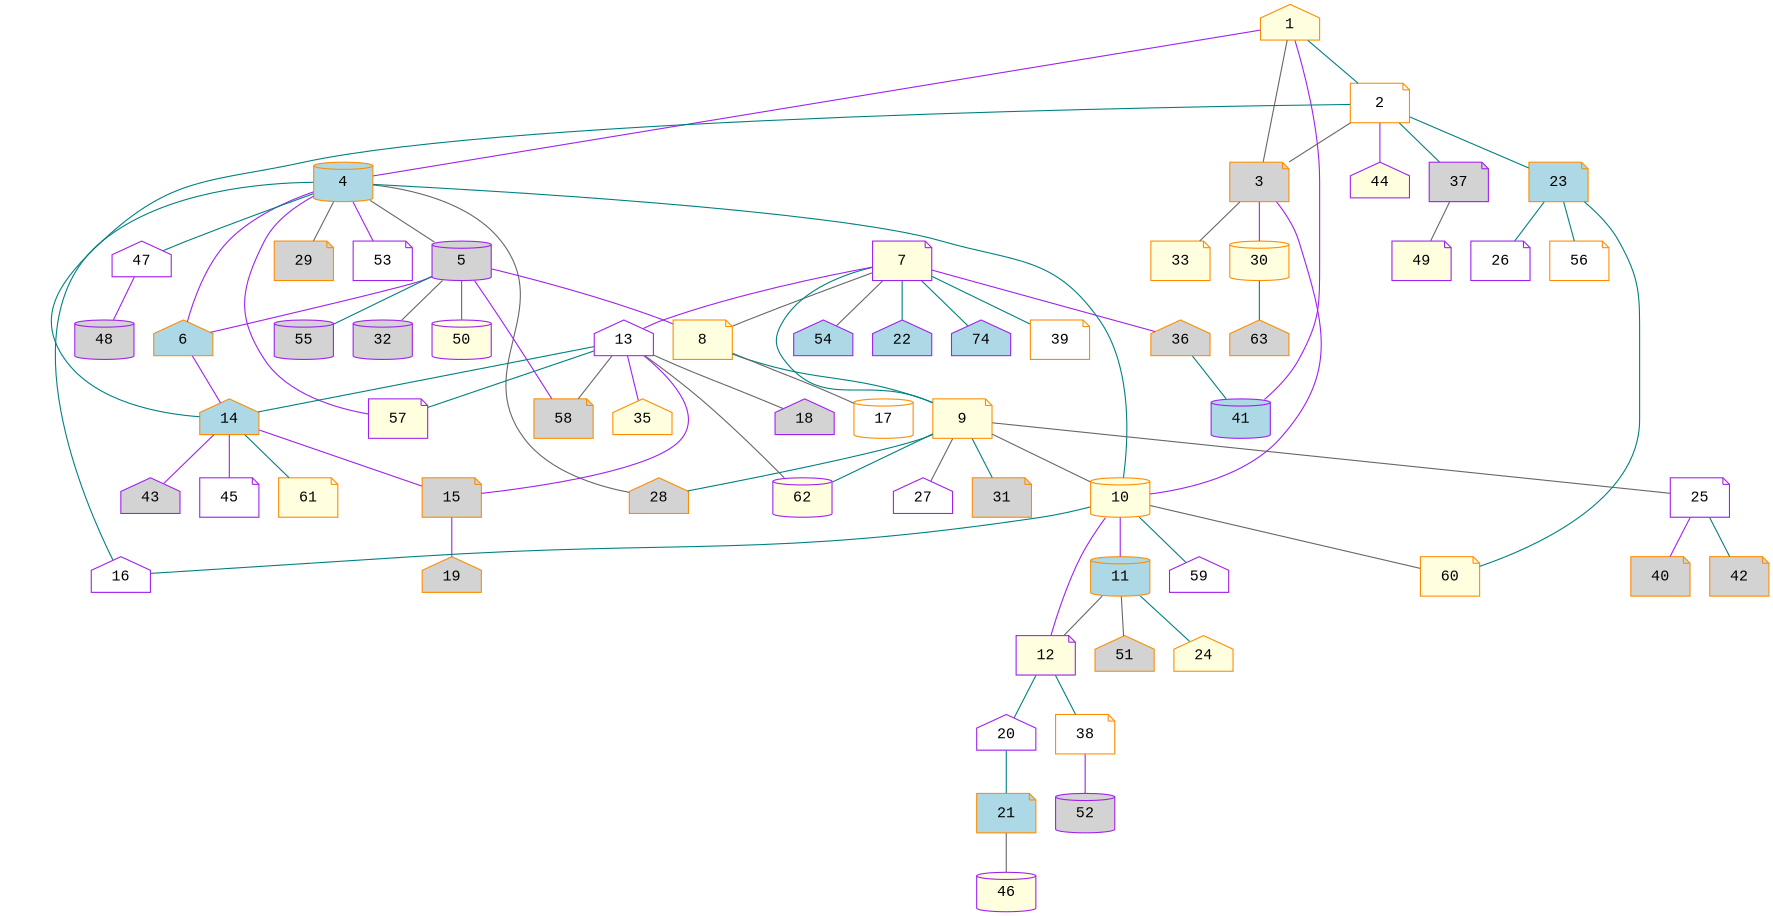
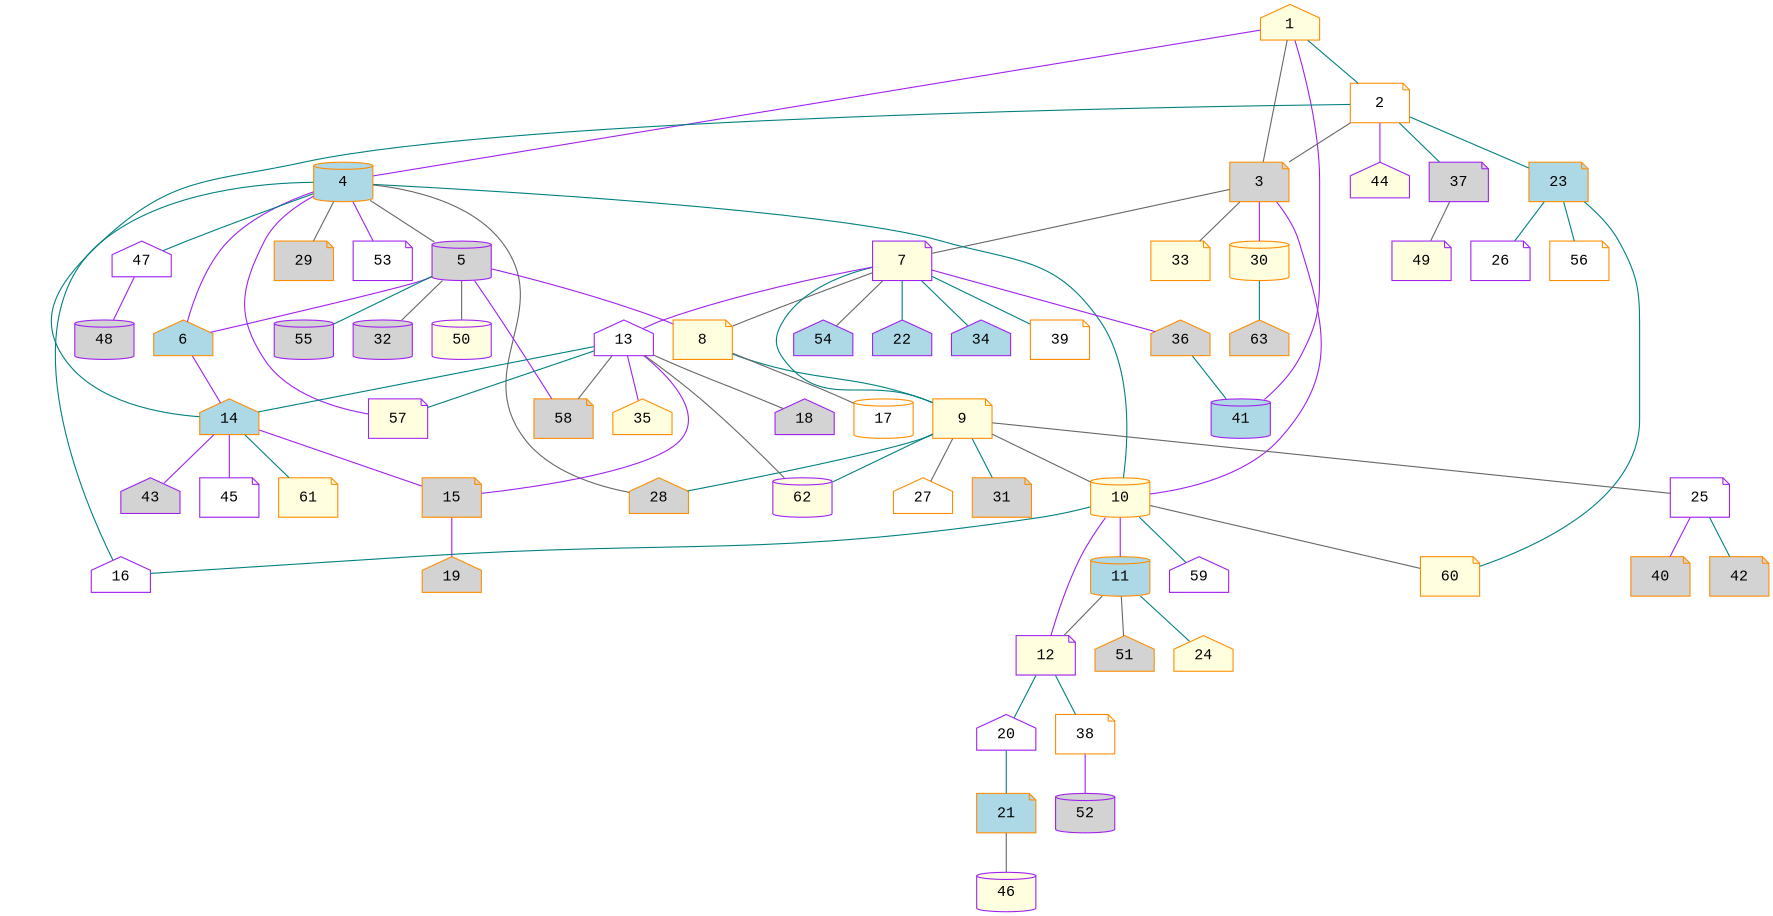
none -> (1081, 221)
(981, 340) -> (981, 340)
(923, 498) -> (923, 498)
